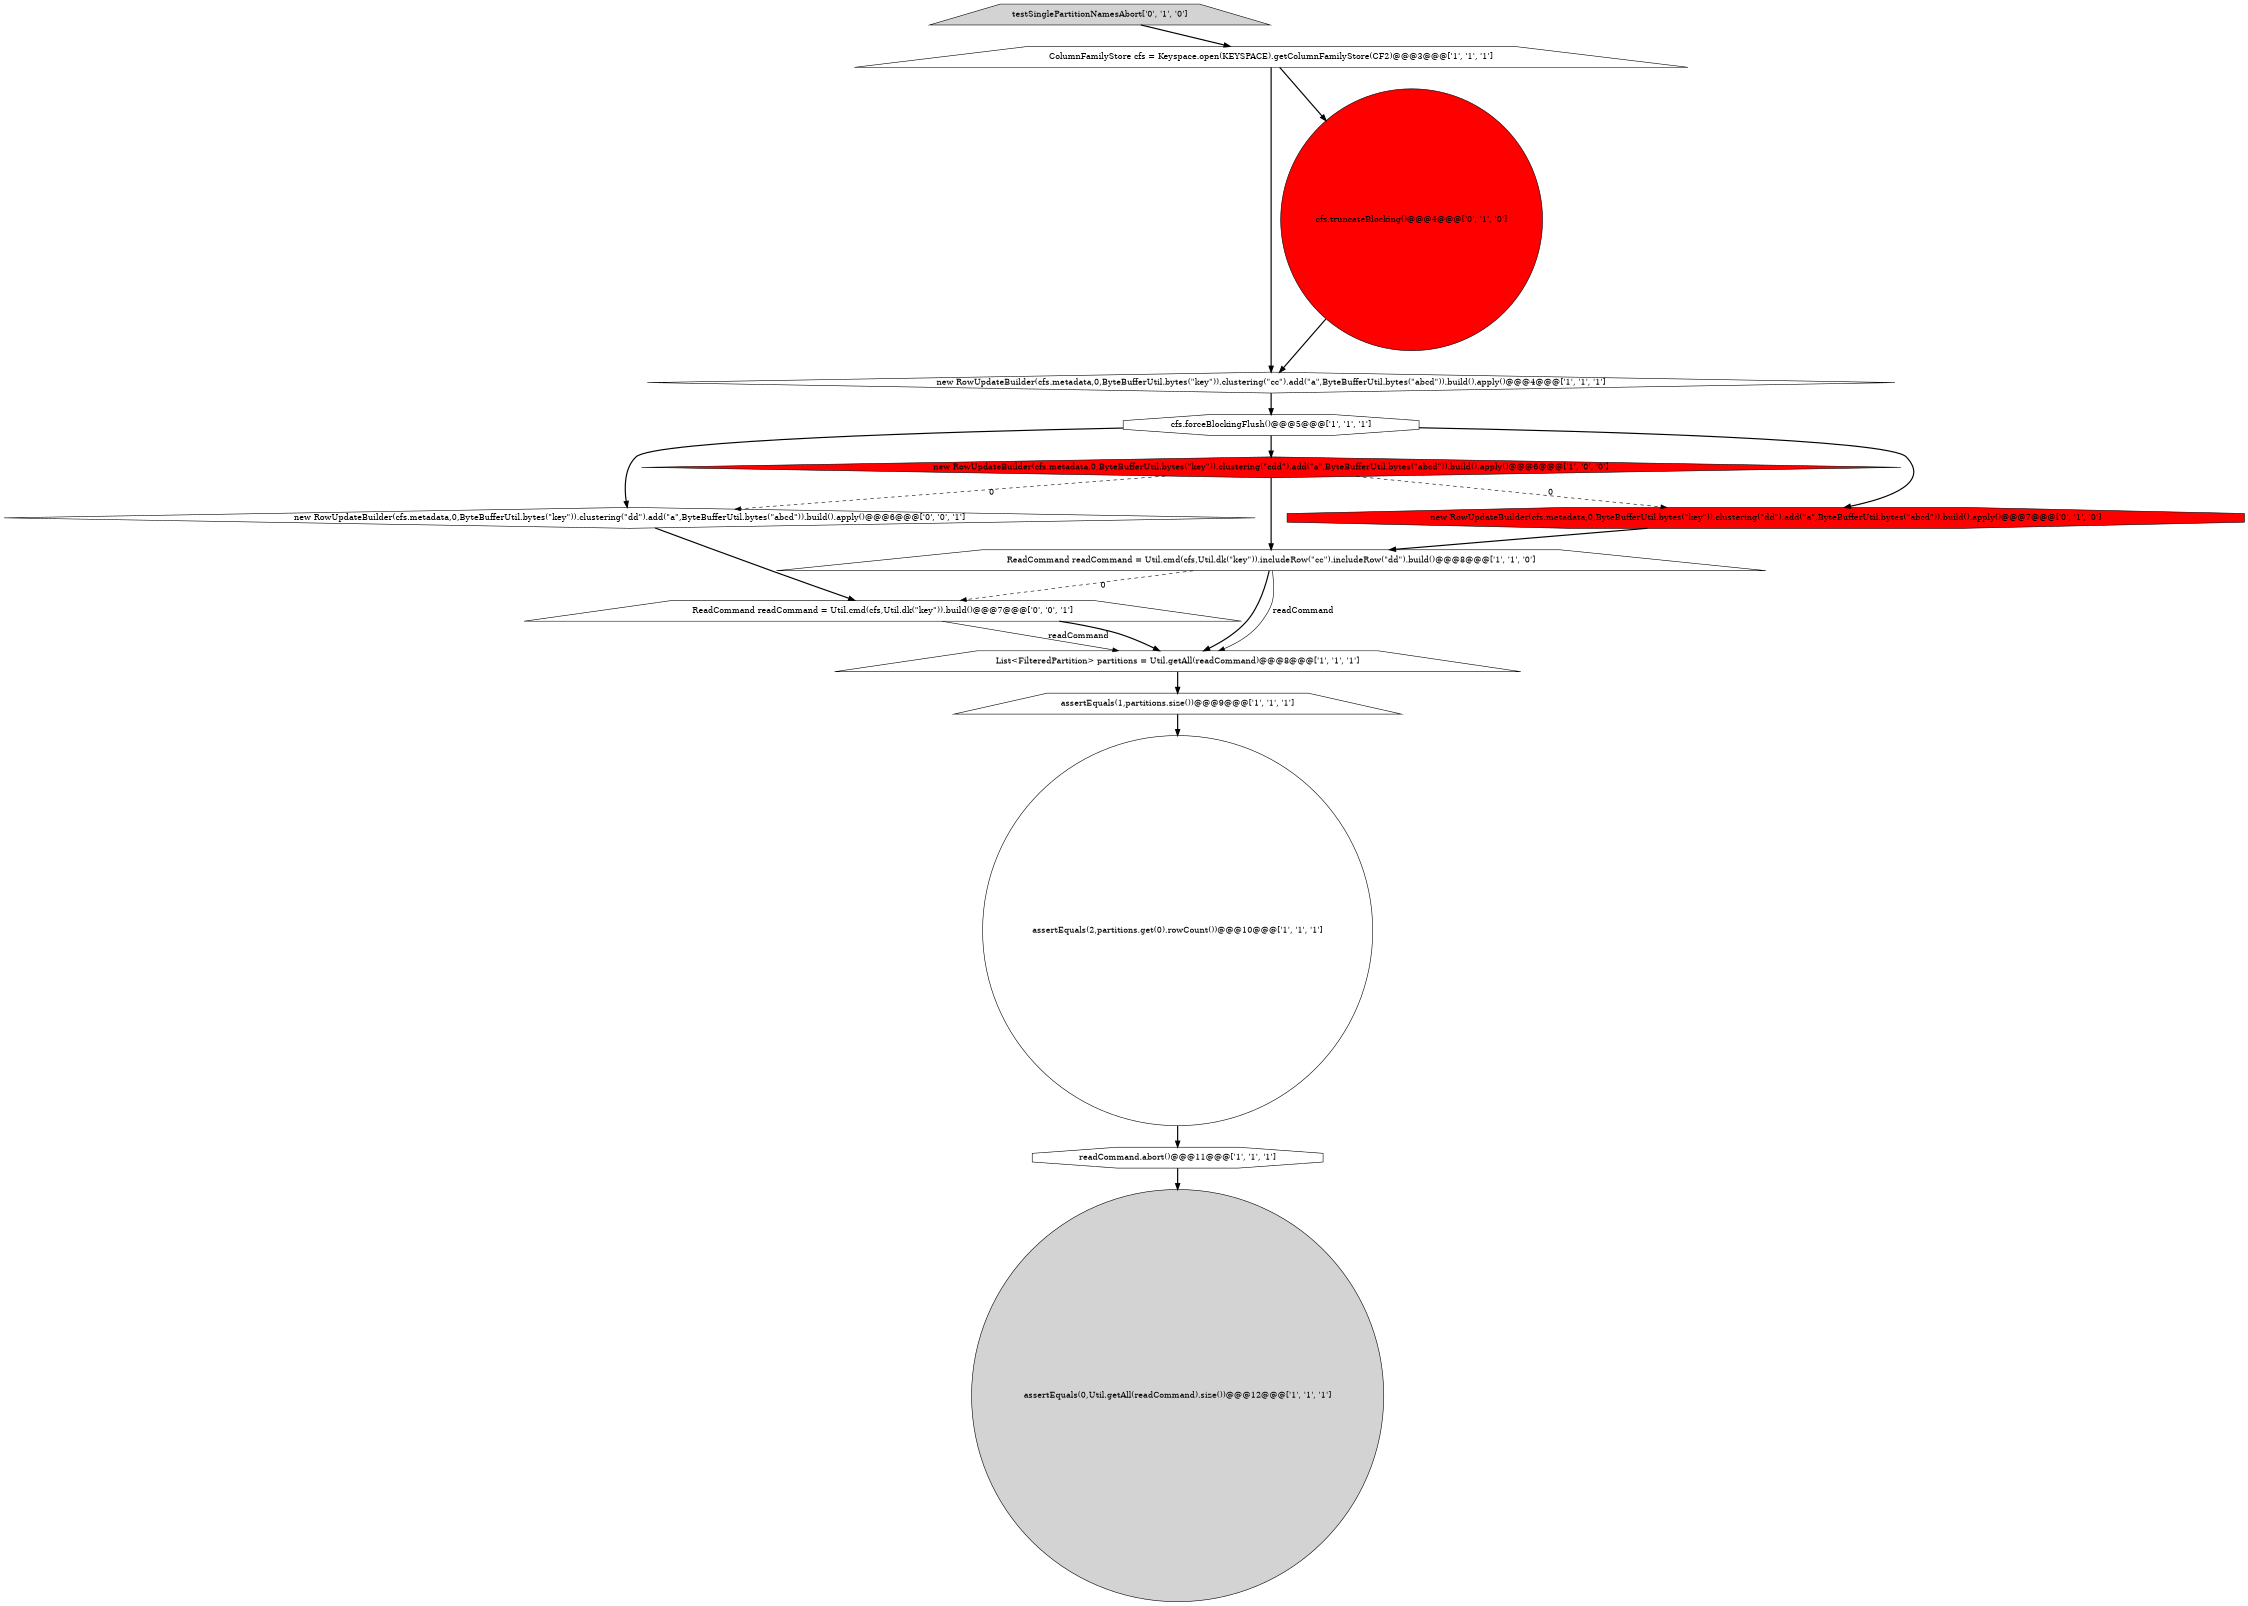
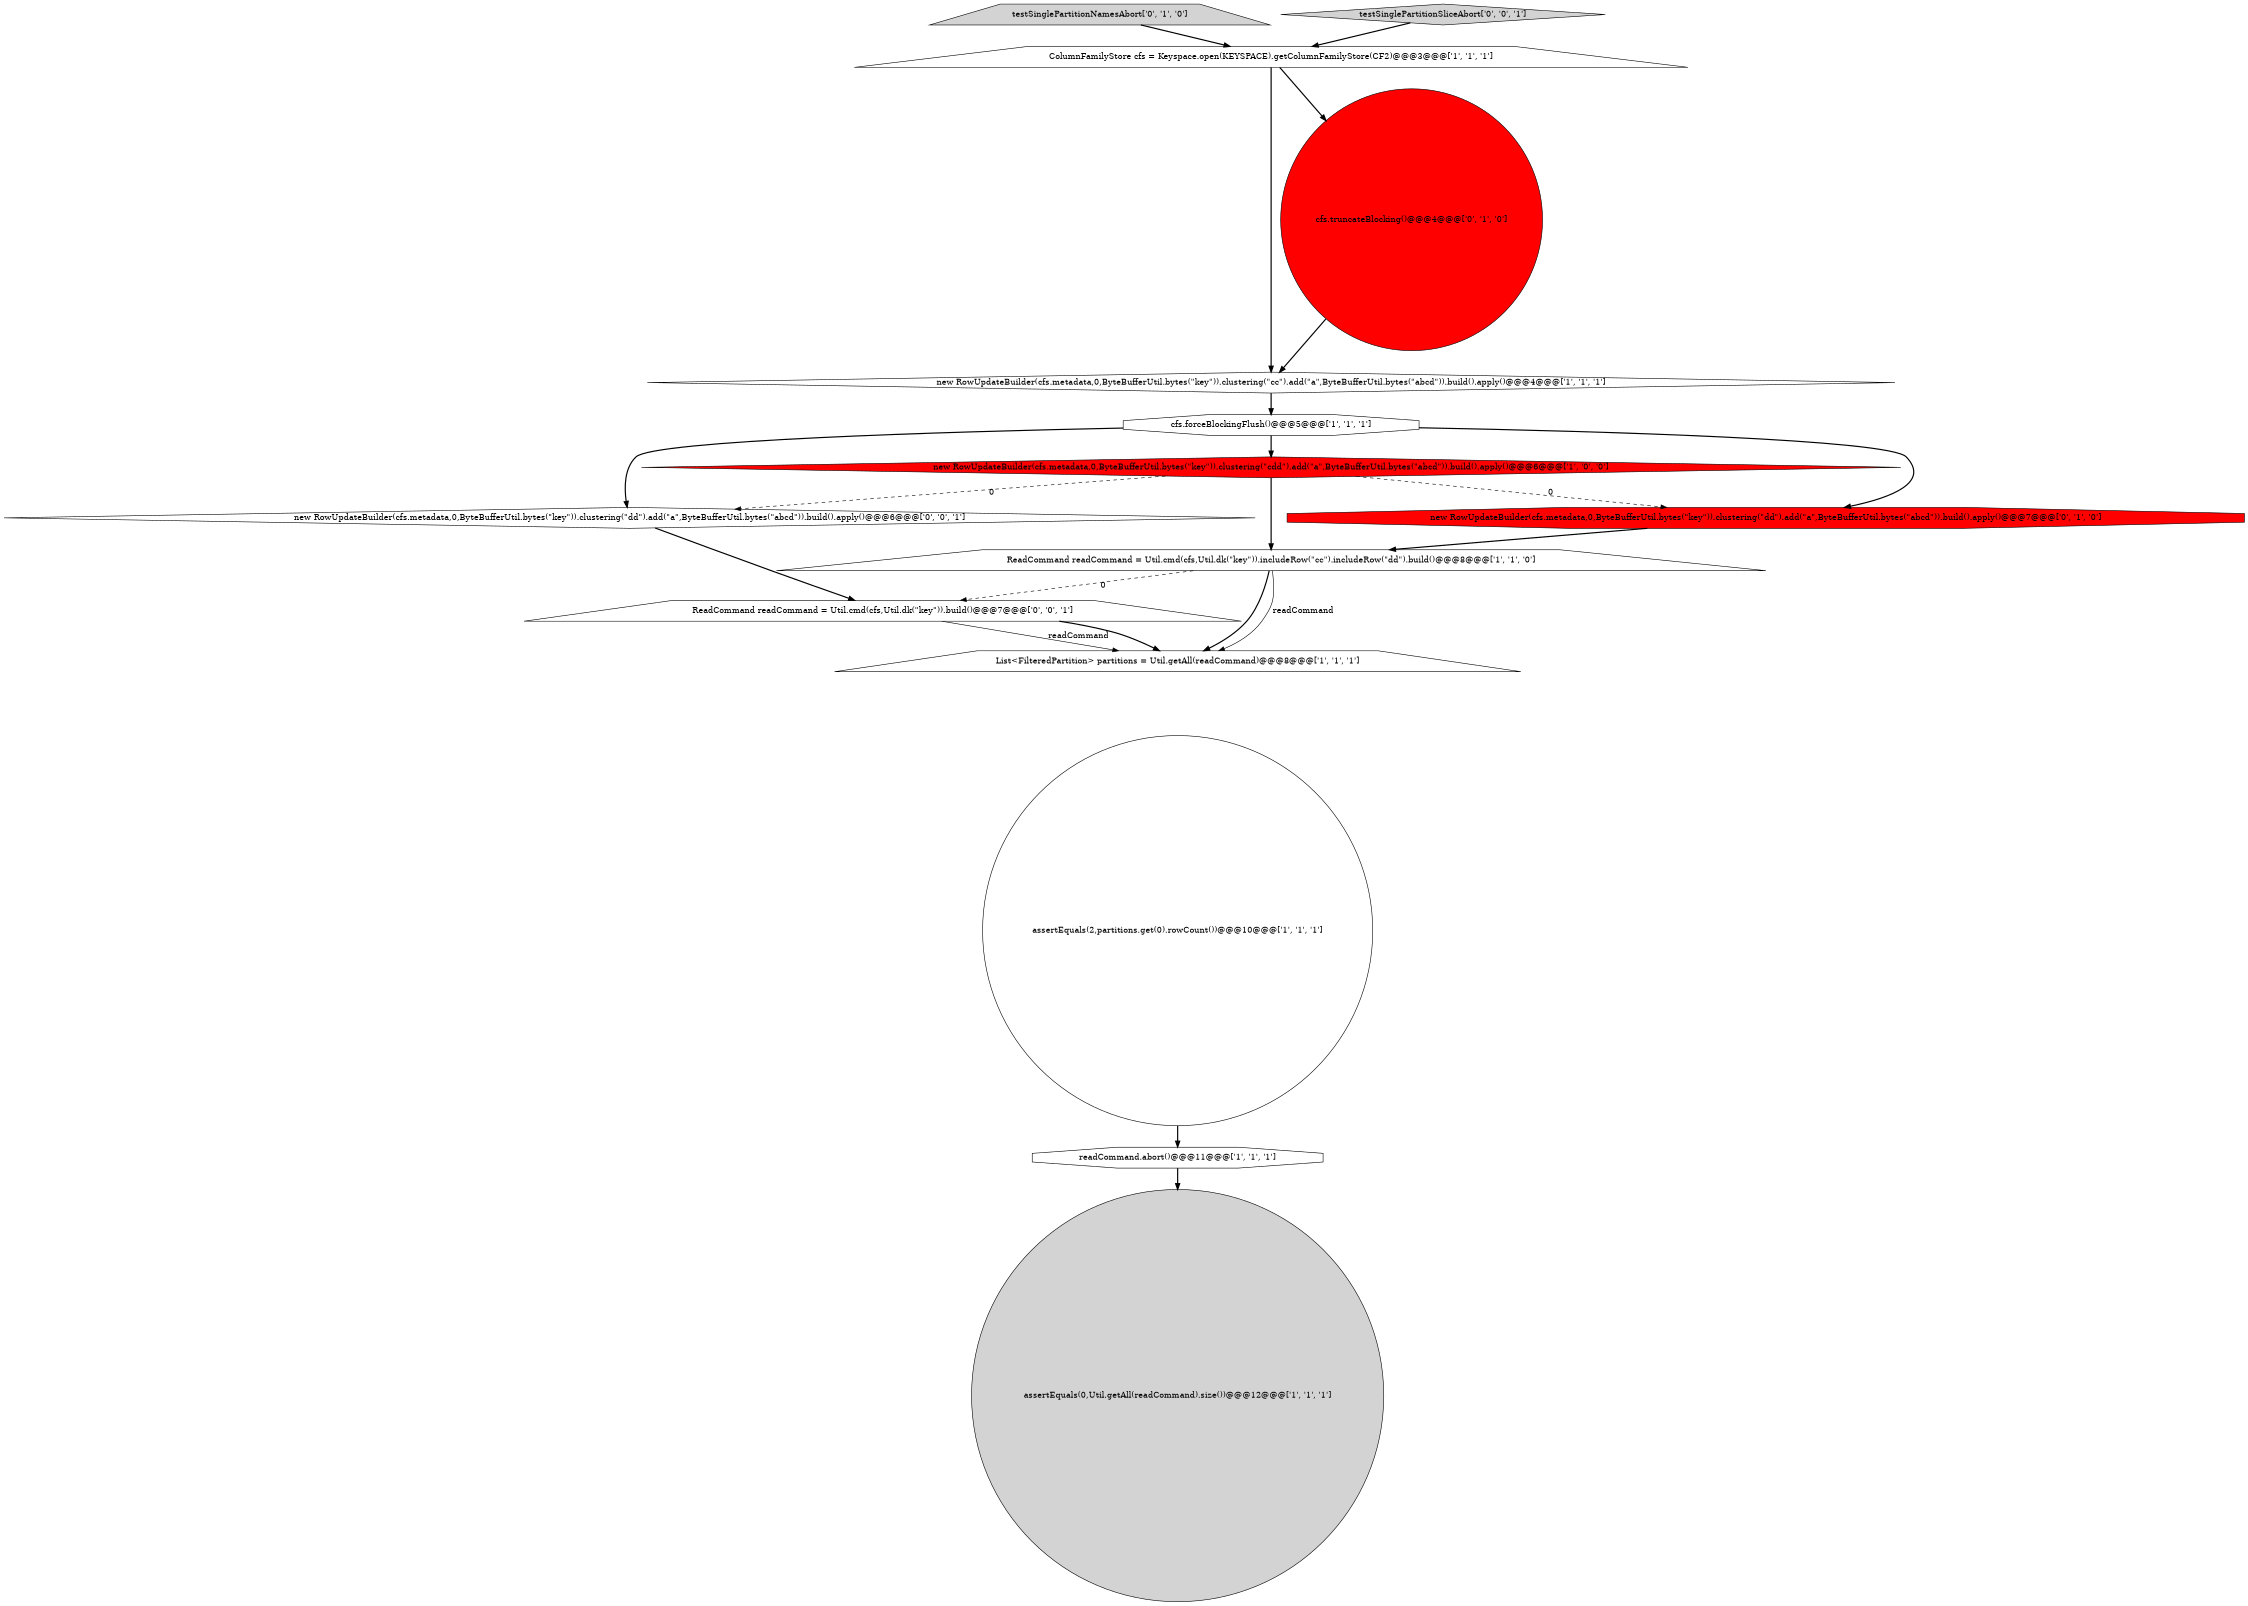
none -> (1443, 15)
(1178, 704) -> none
